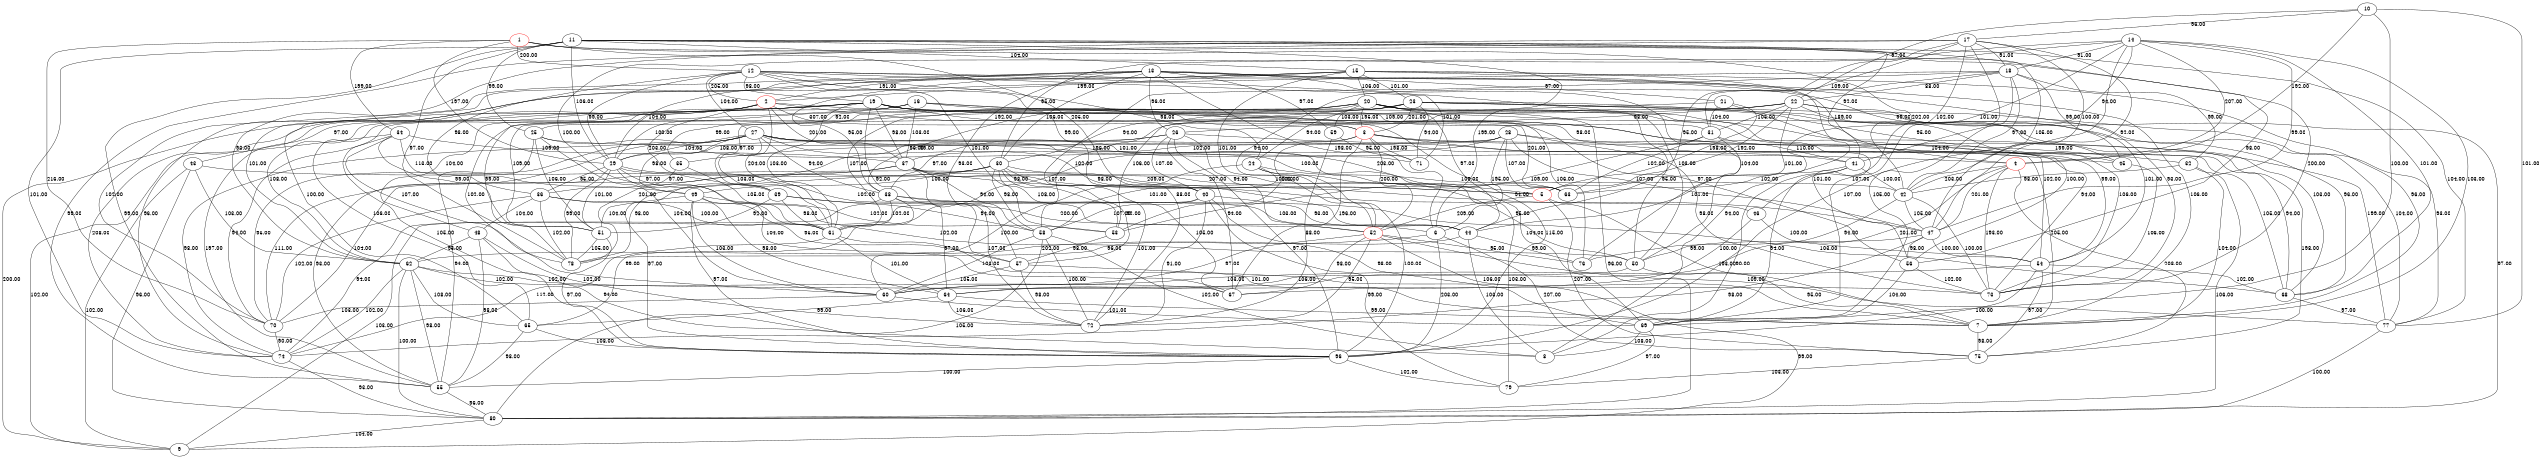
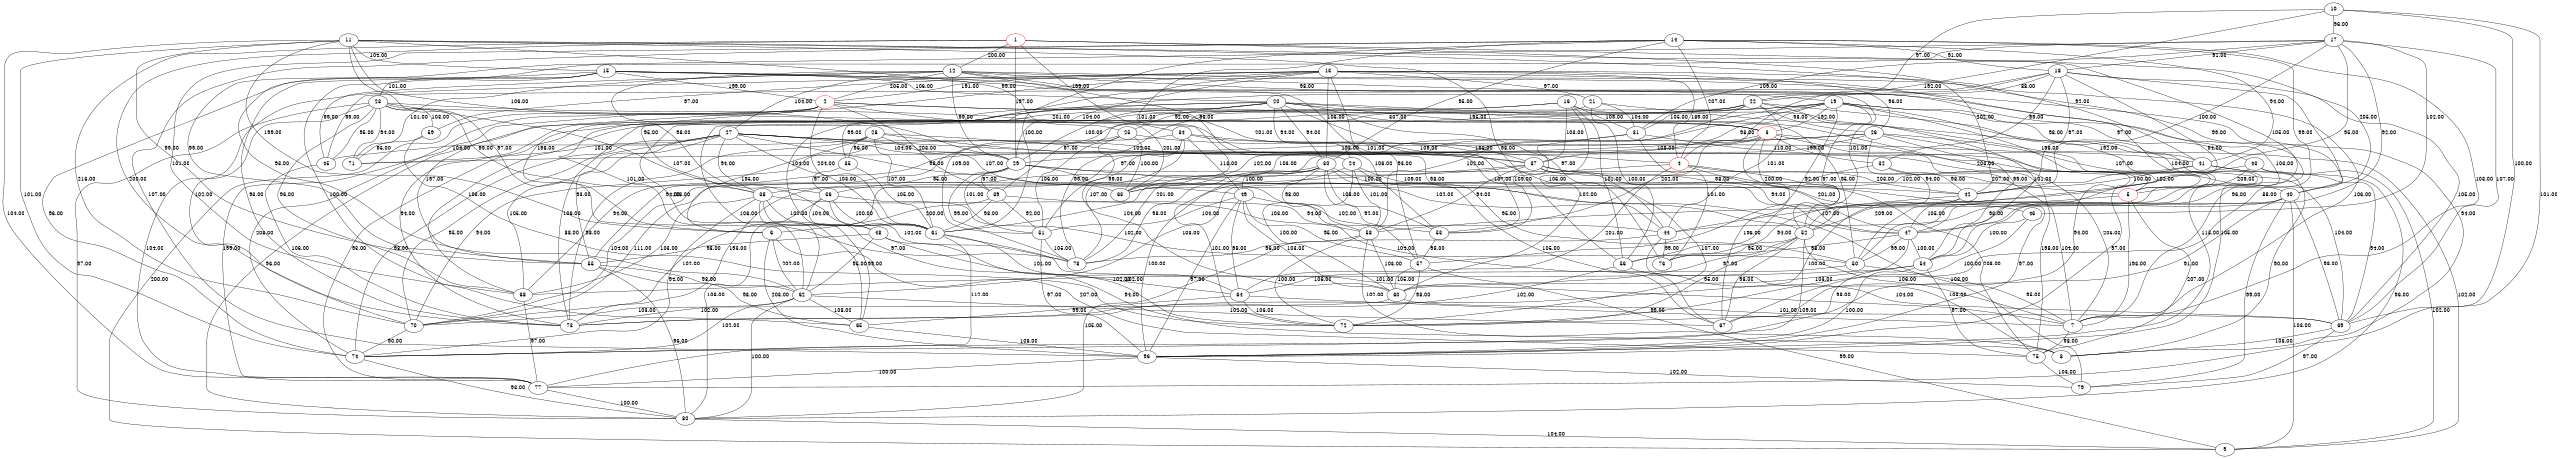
(1373, 233) -> (1804, 233)
(889, 372) -> (843, 372)
